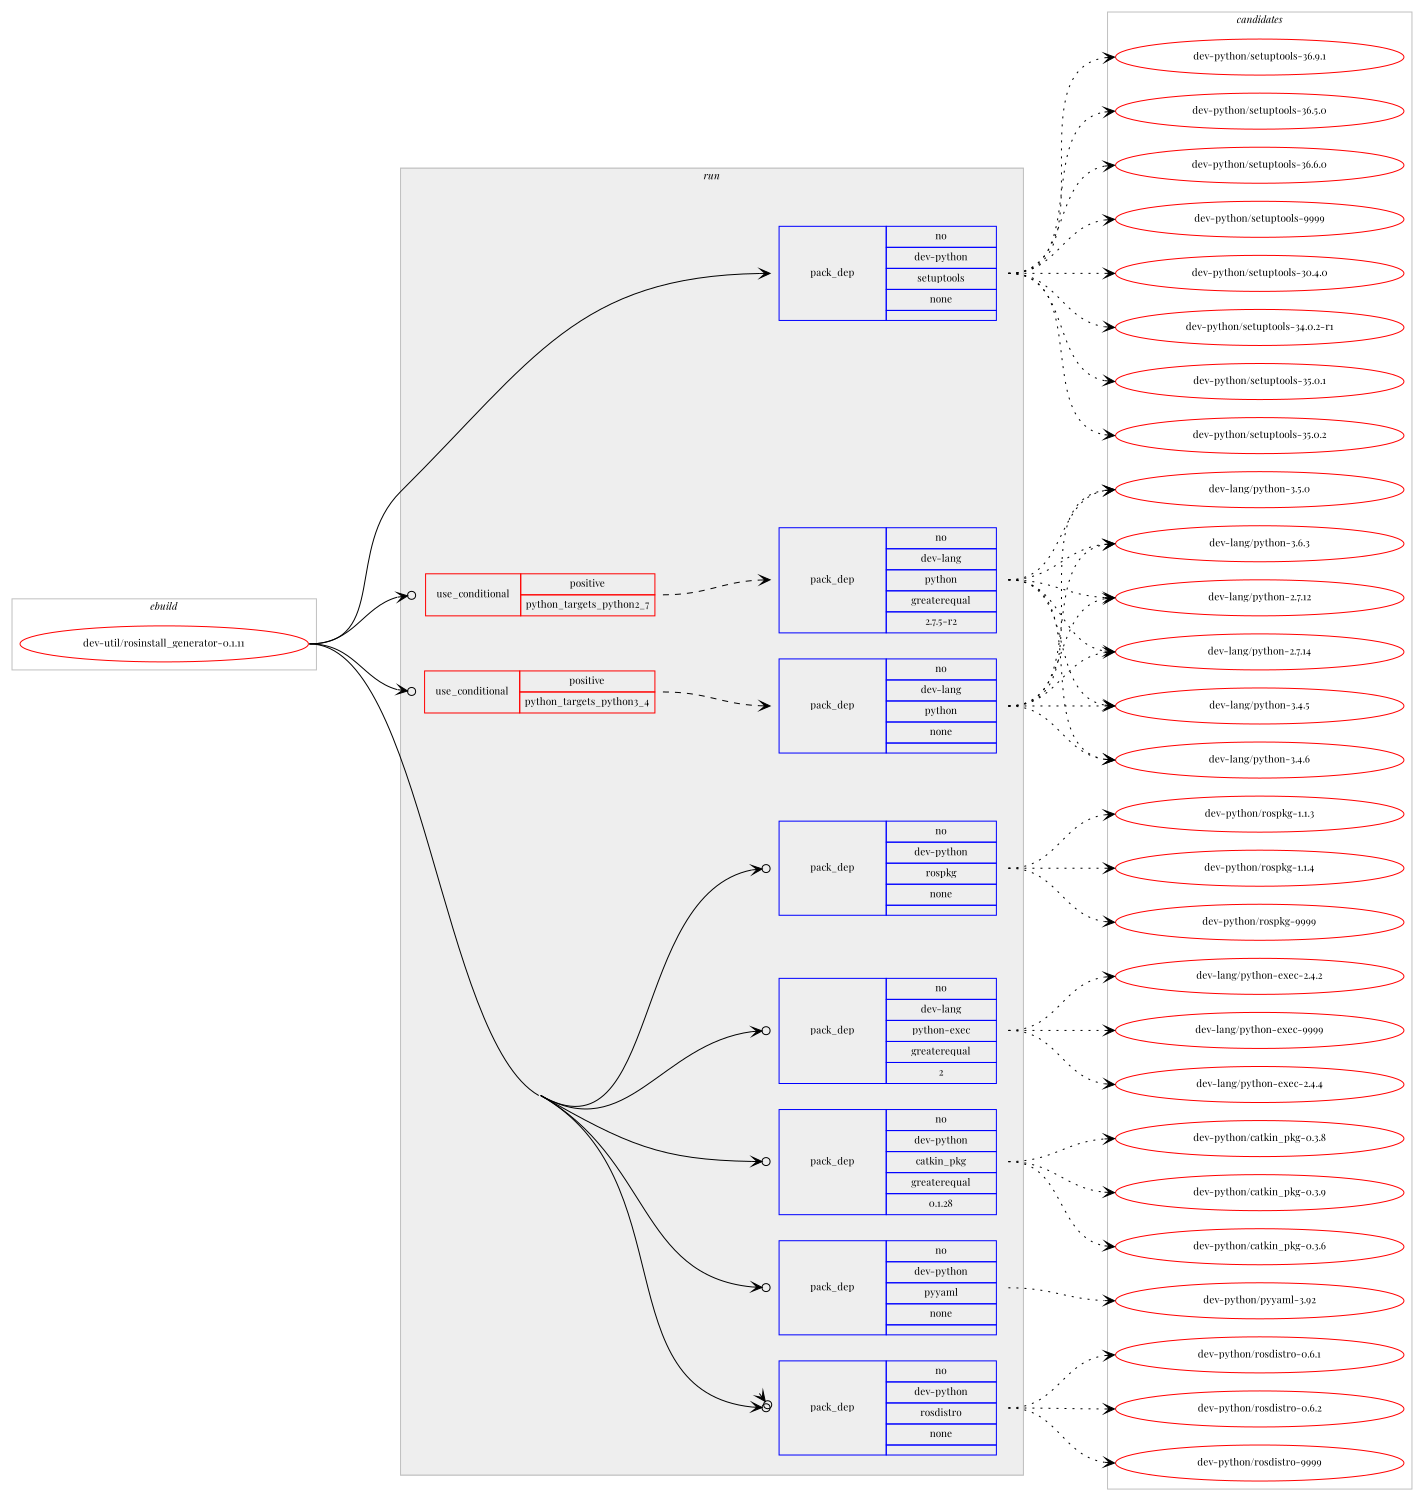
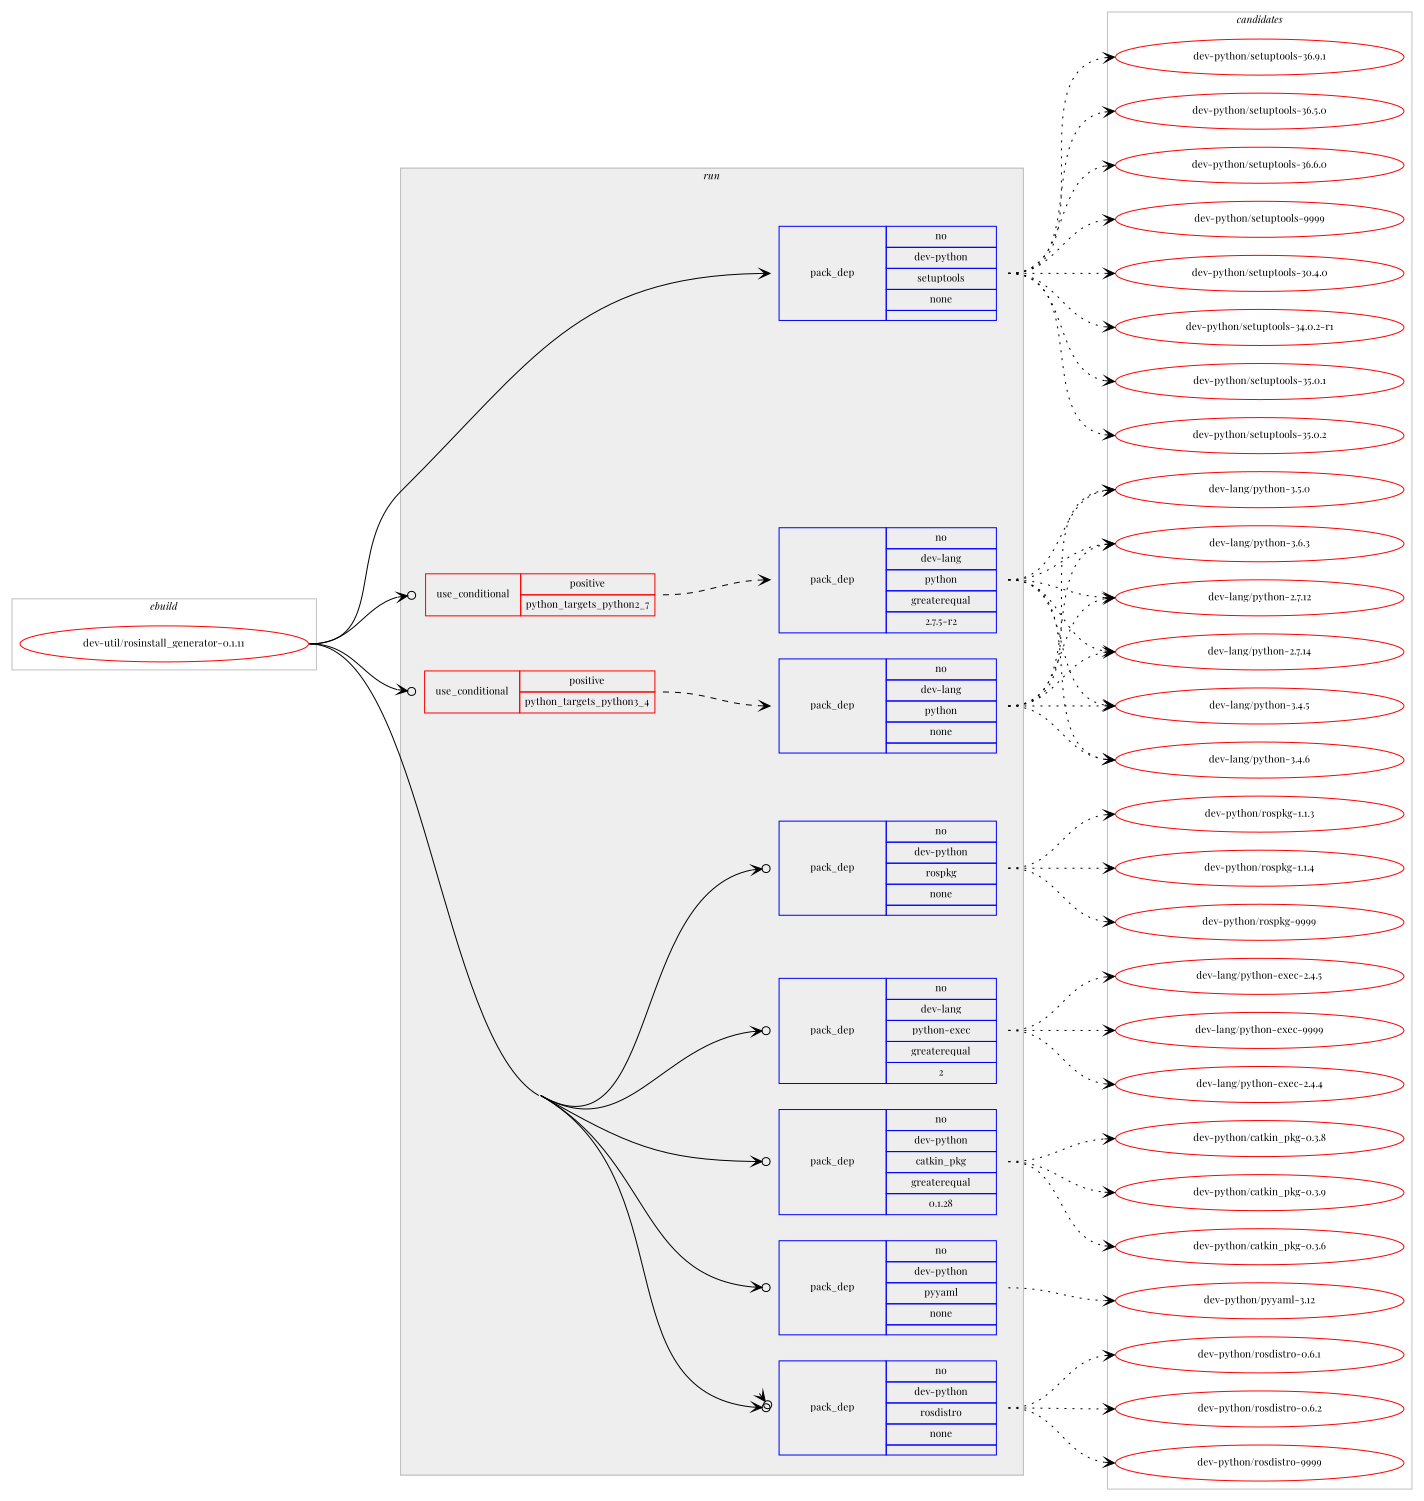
(1260, 976) -> (1260, 976)
(1260, 1301) -> (1260, 1301)
